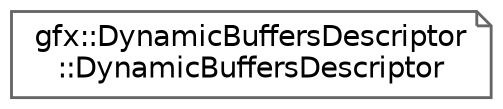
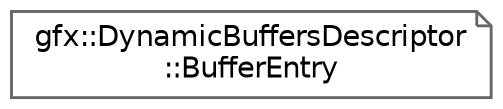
(251, 55) -> (251, 55)
